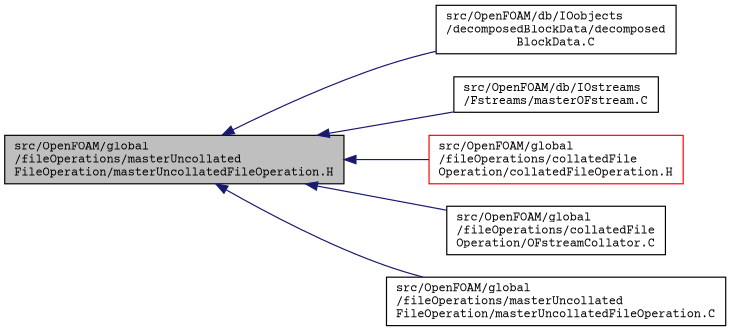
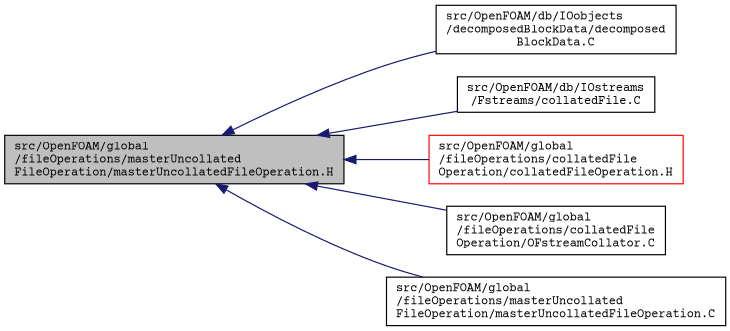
(556, 95) -> (556, 95)
